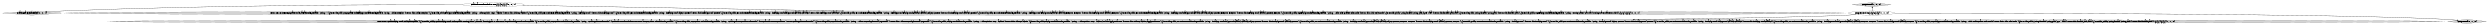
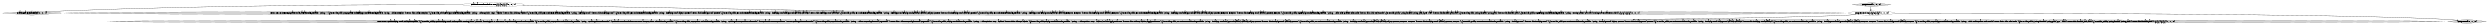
(1872, 9) -> (1871, 8)
